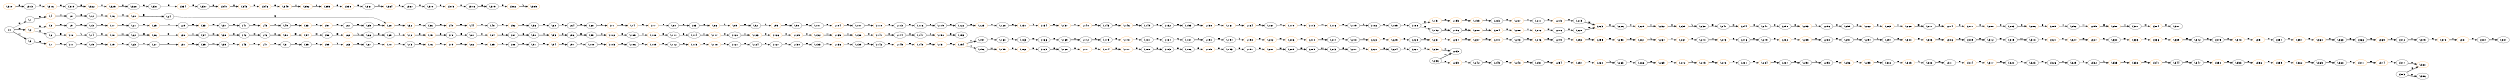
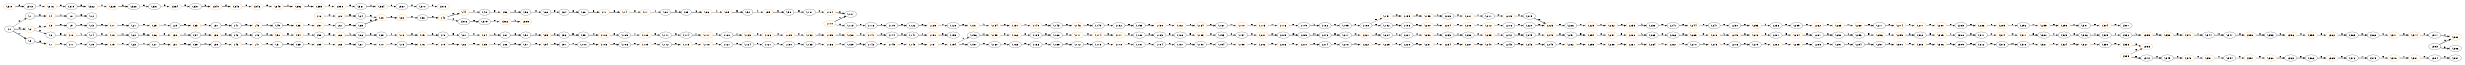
(461, 7) -> (452, 20)
(101, 16) -> none
(868, 26) -> (839, 19)
(2165, 40) -> (2136, 52)
(1445, 56) -> (1457, 35)
